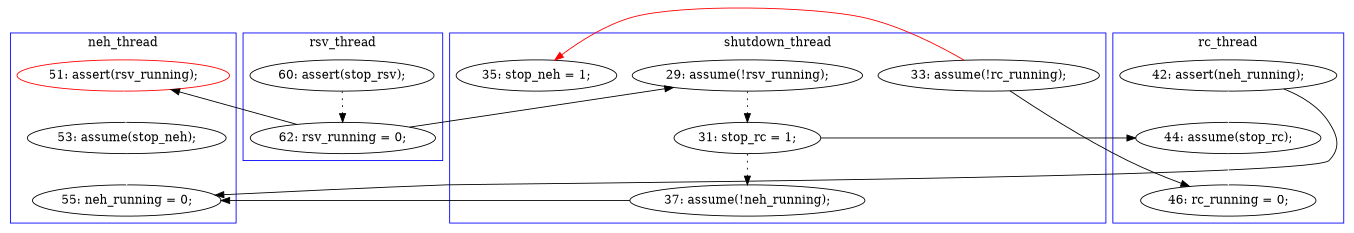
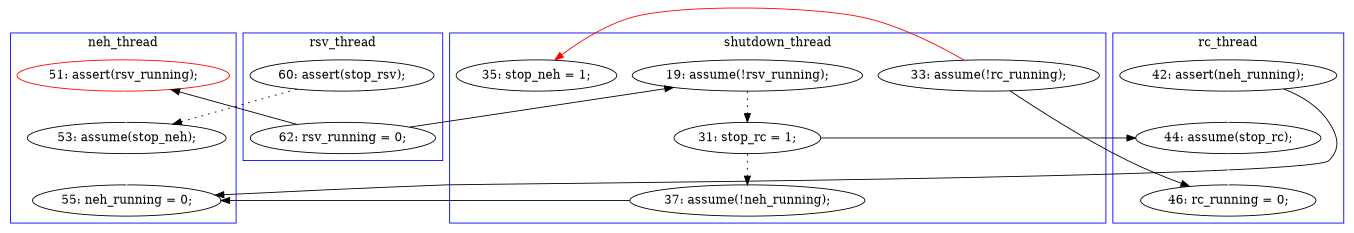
(747, 75) -> (747, 75)
(342, 102) -> (250, 102)
